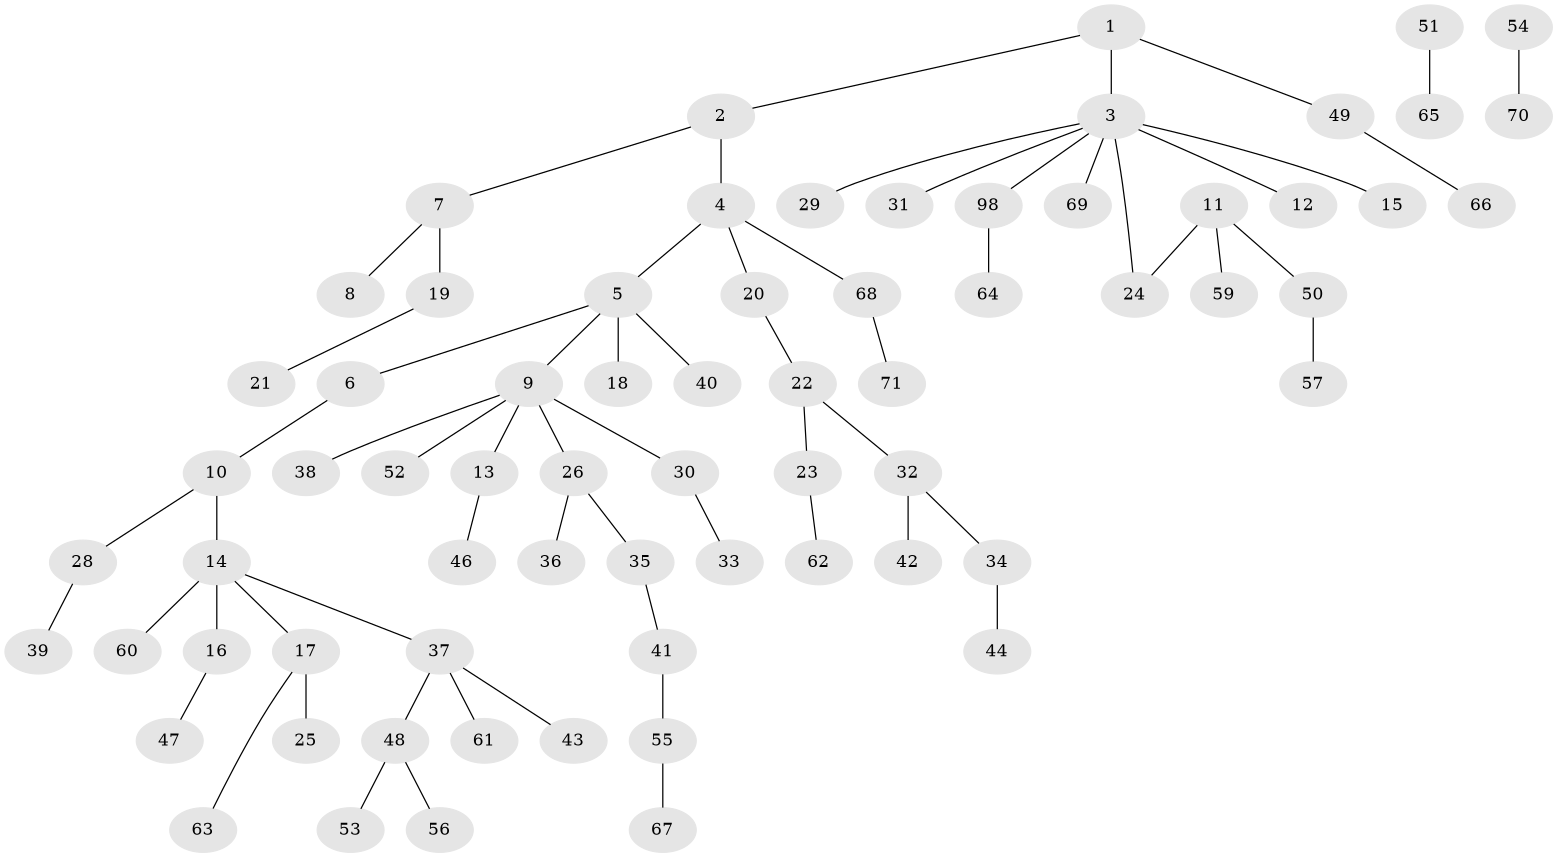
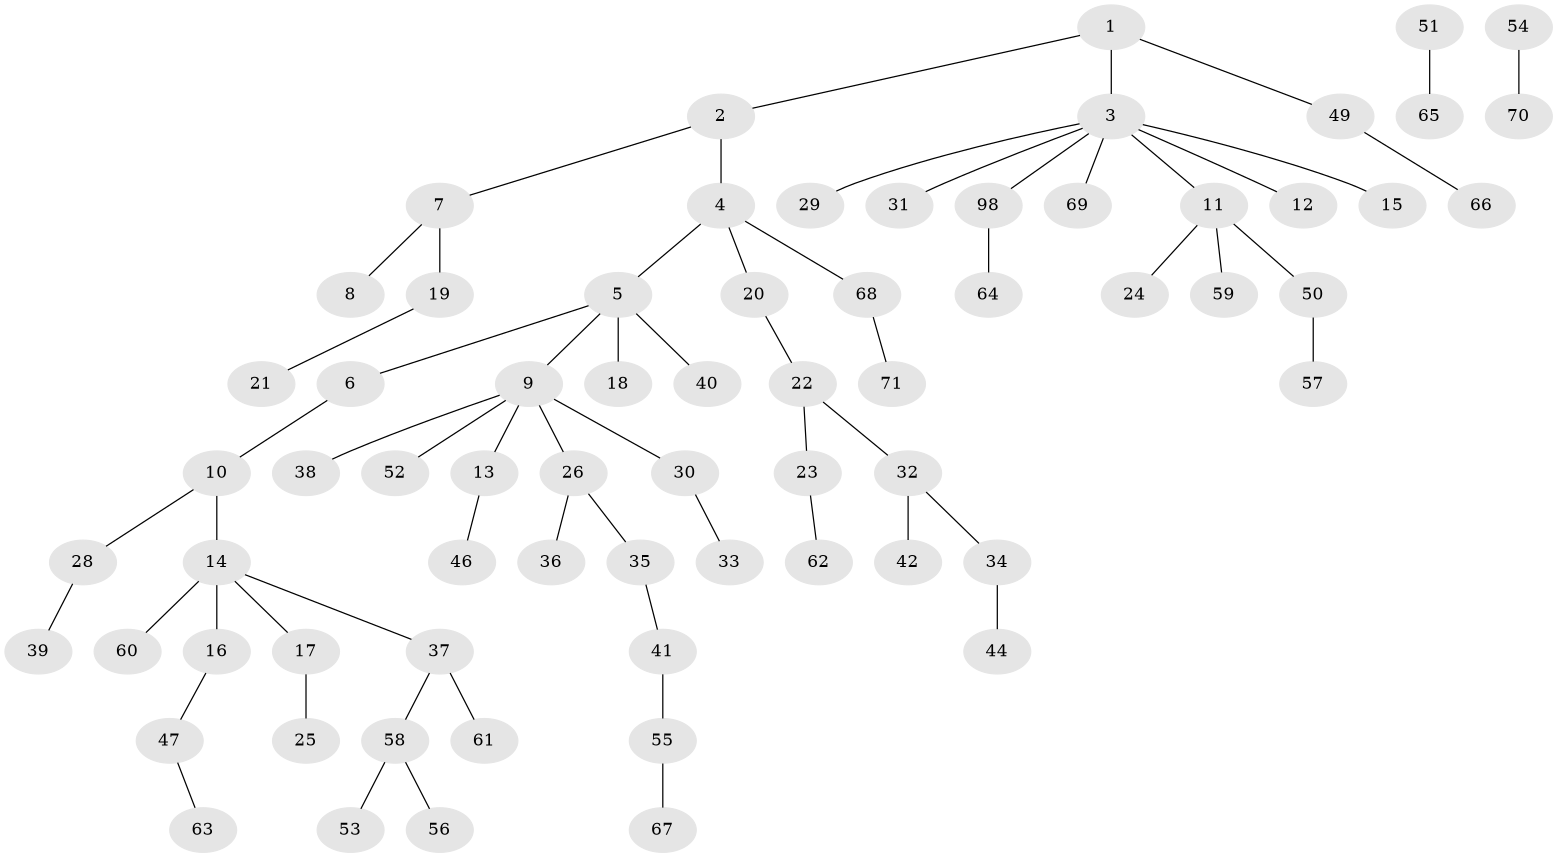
(1125, 206) -> (1163, 161)
(250, 739) -> (186, 785)
(395, 741) -> (395, 741)
(574, 741) -> none
